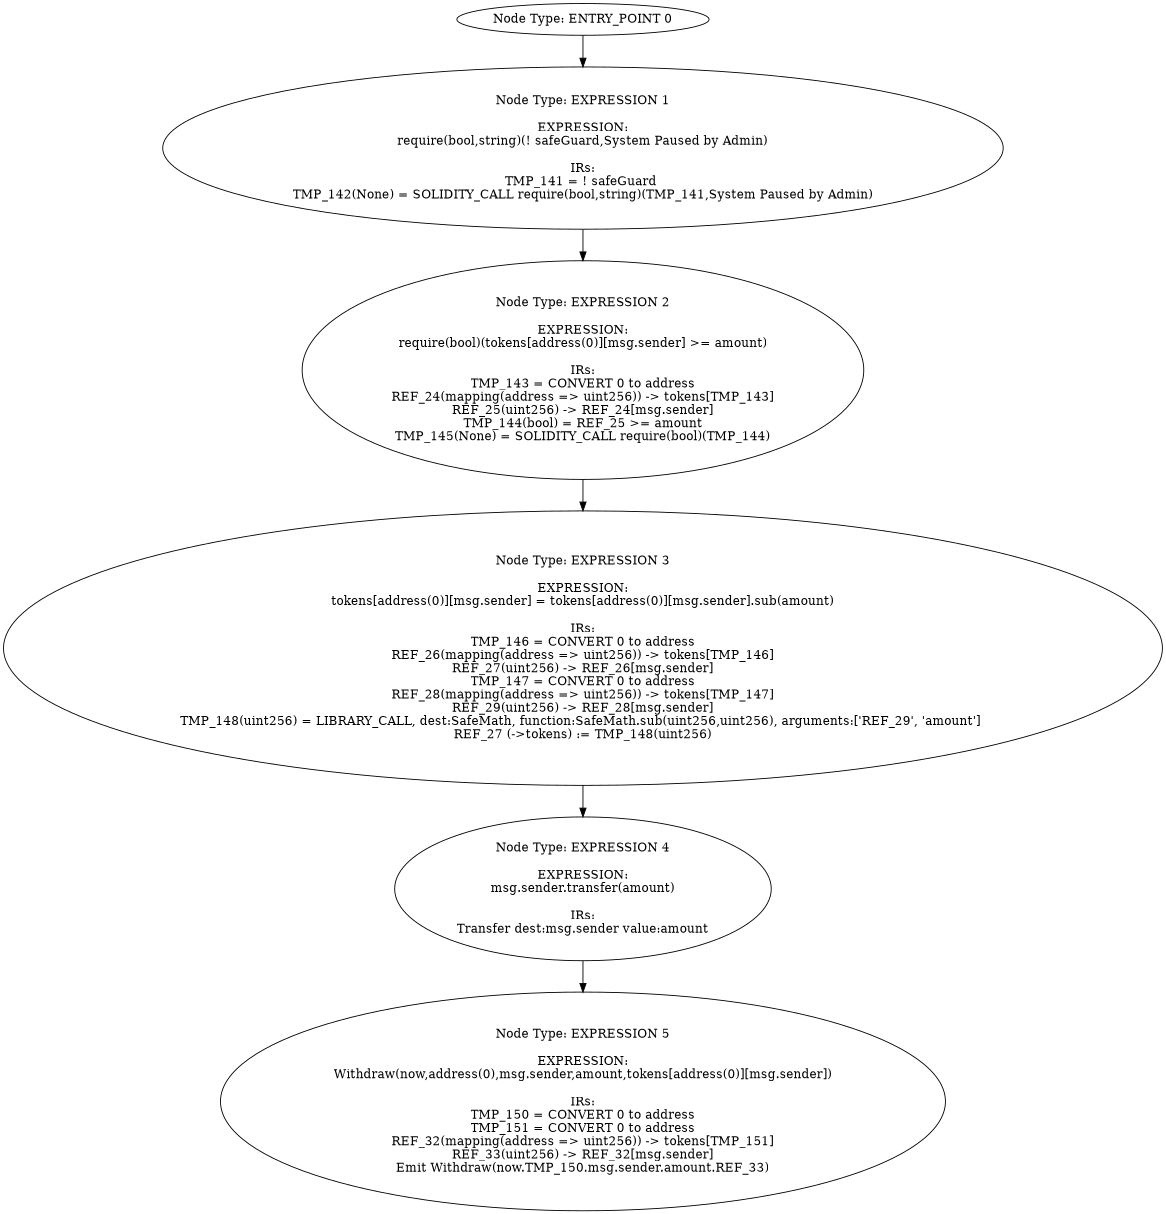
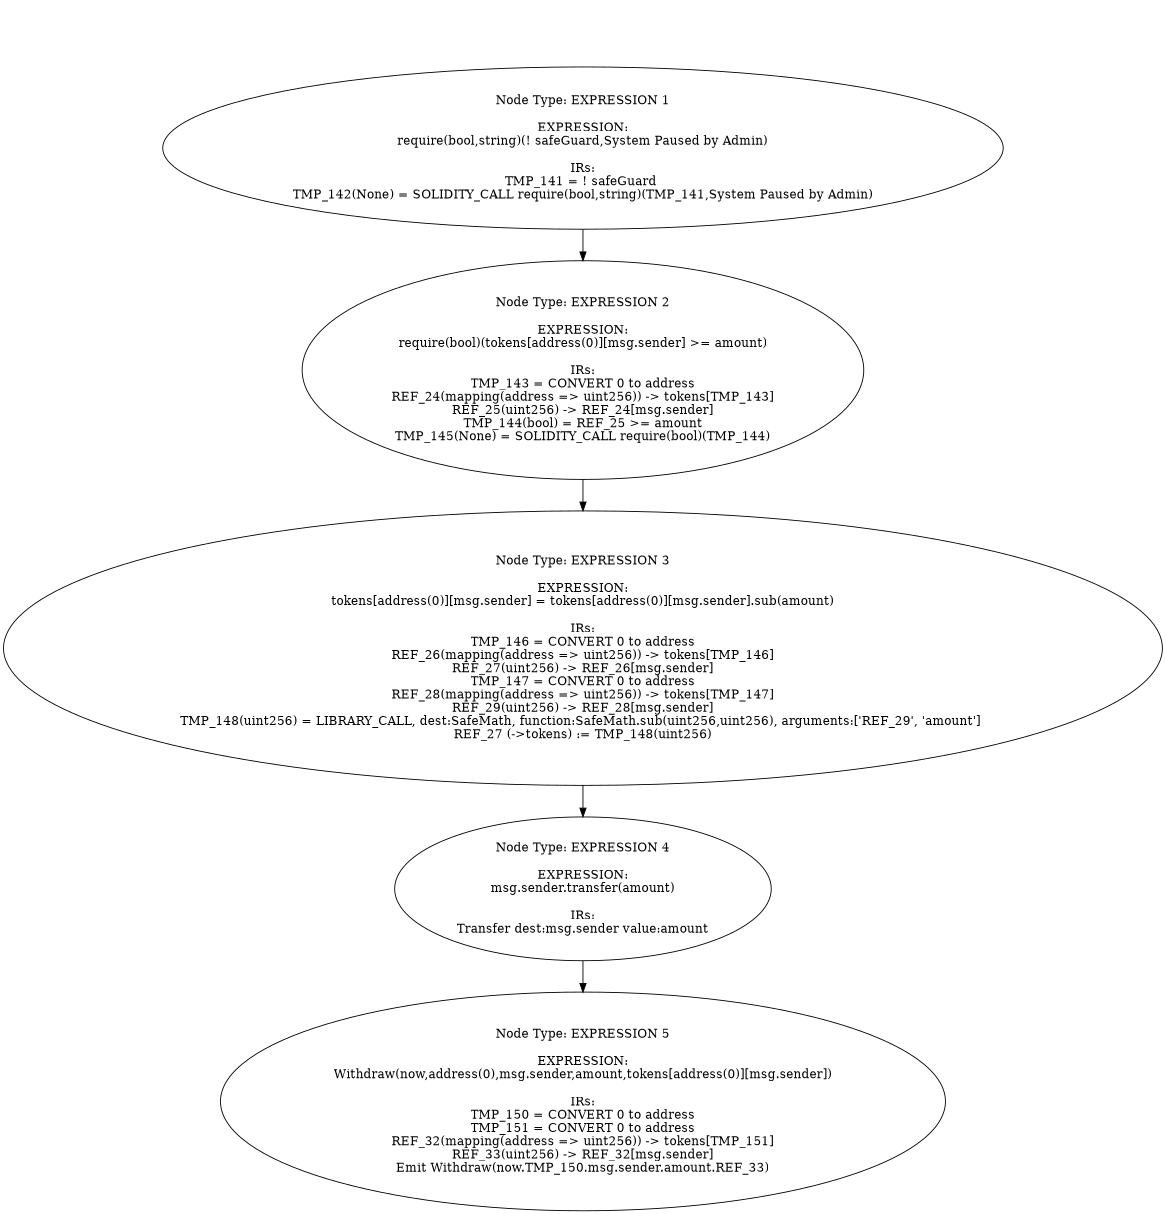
(583, 19) -> none
